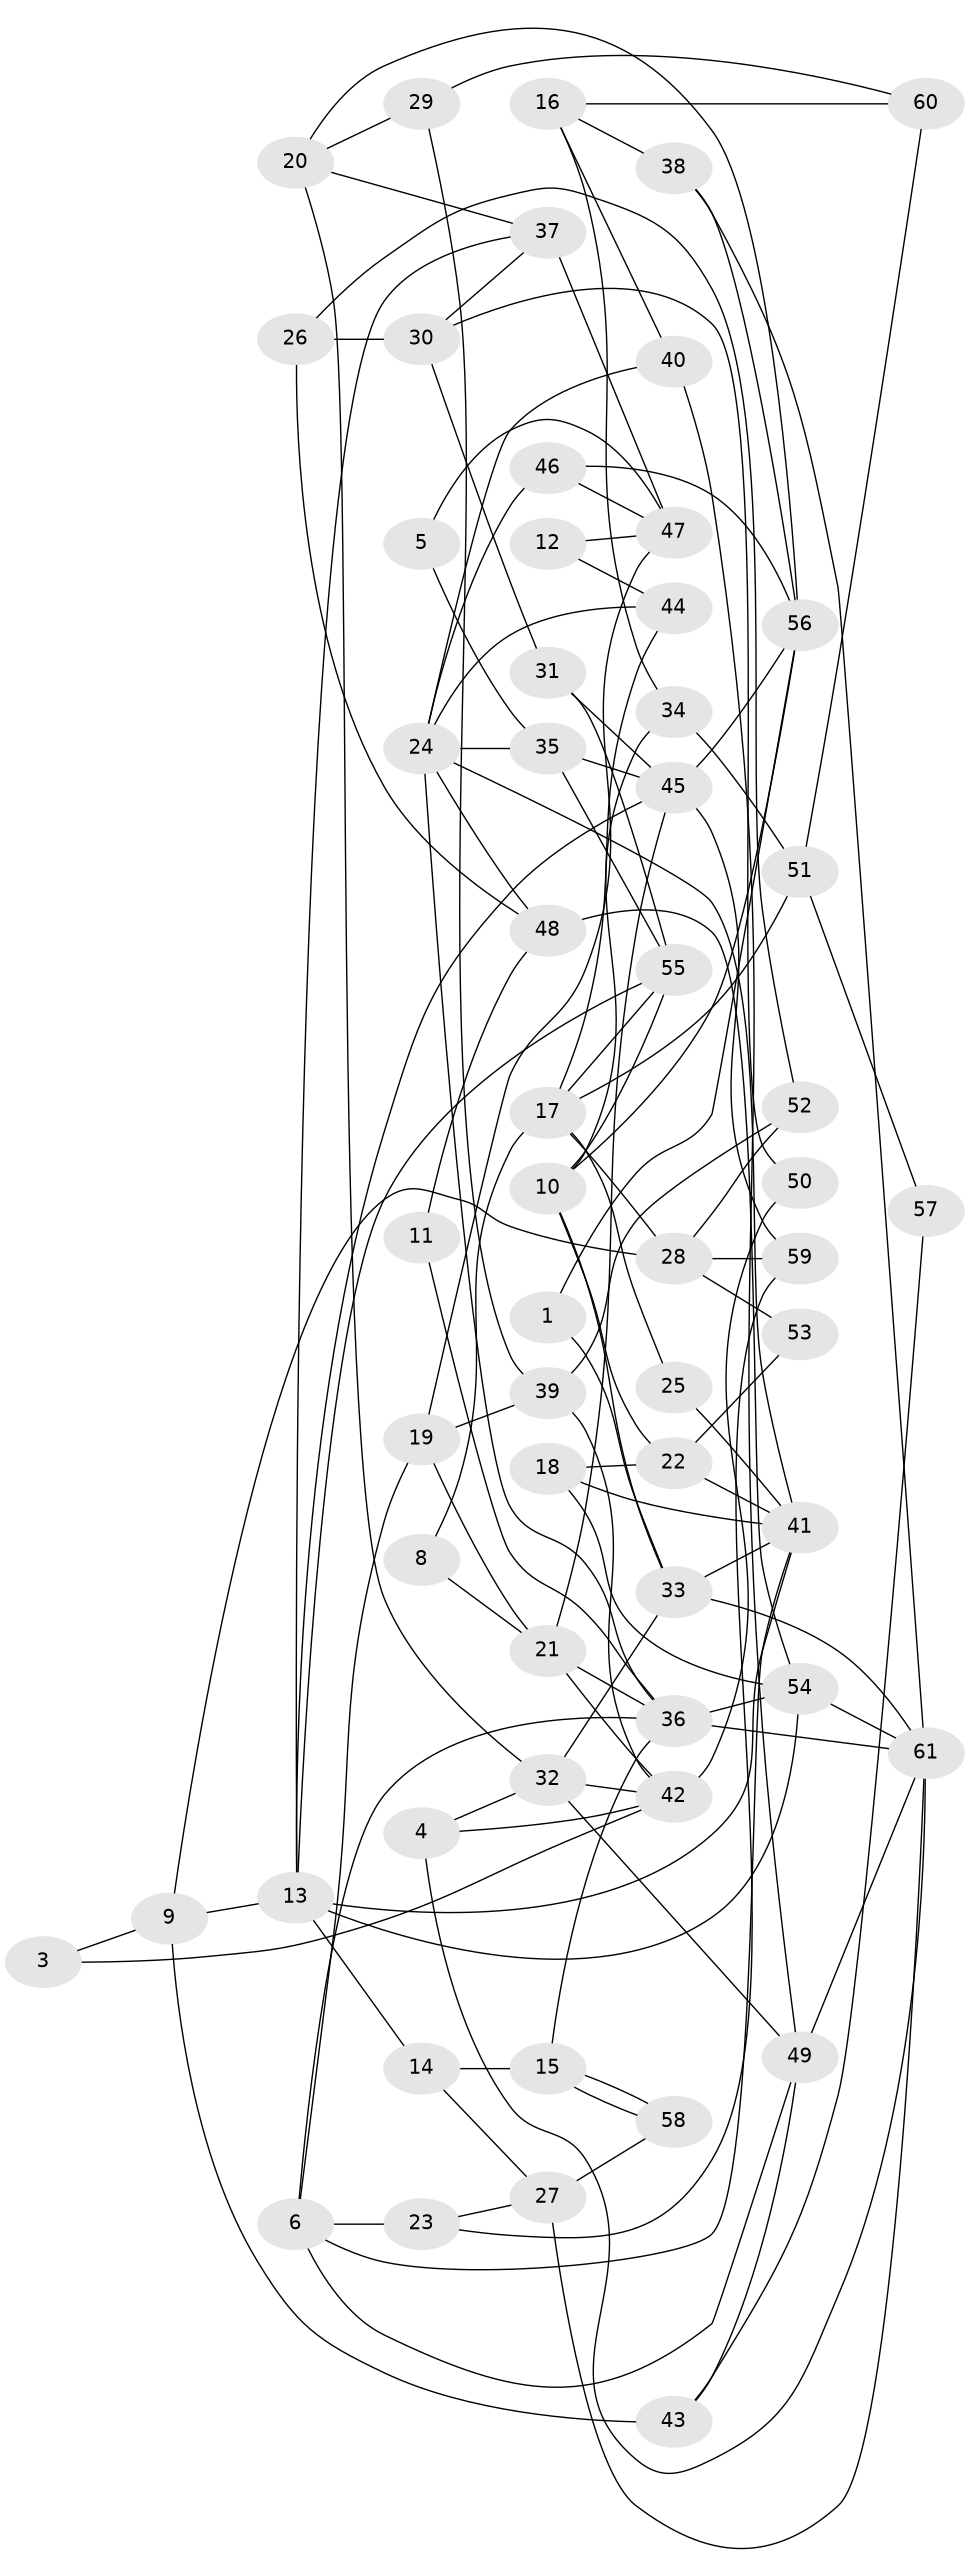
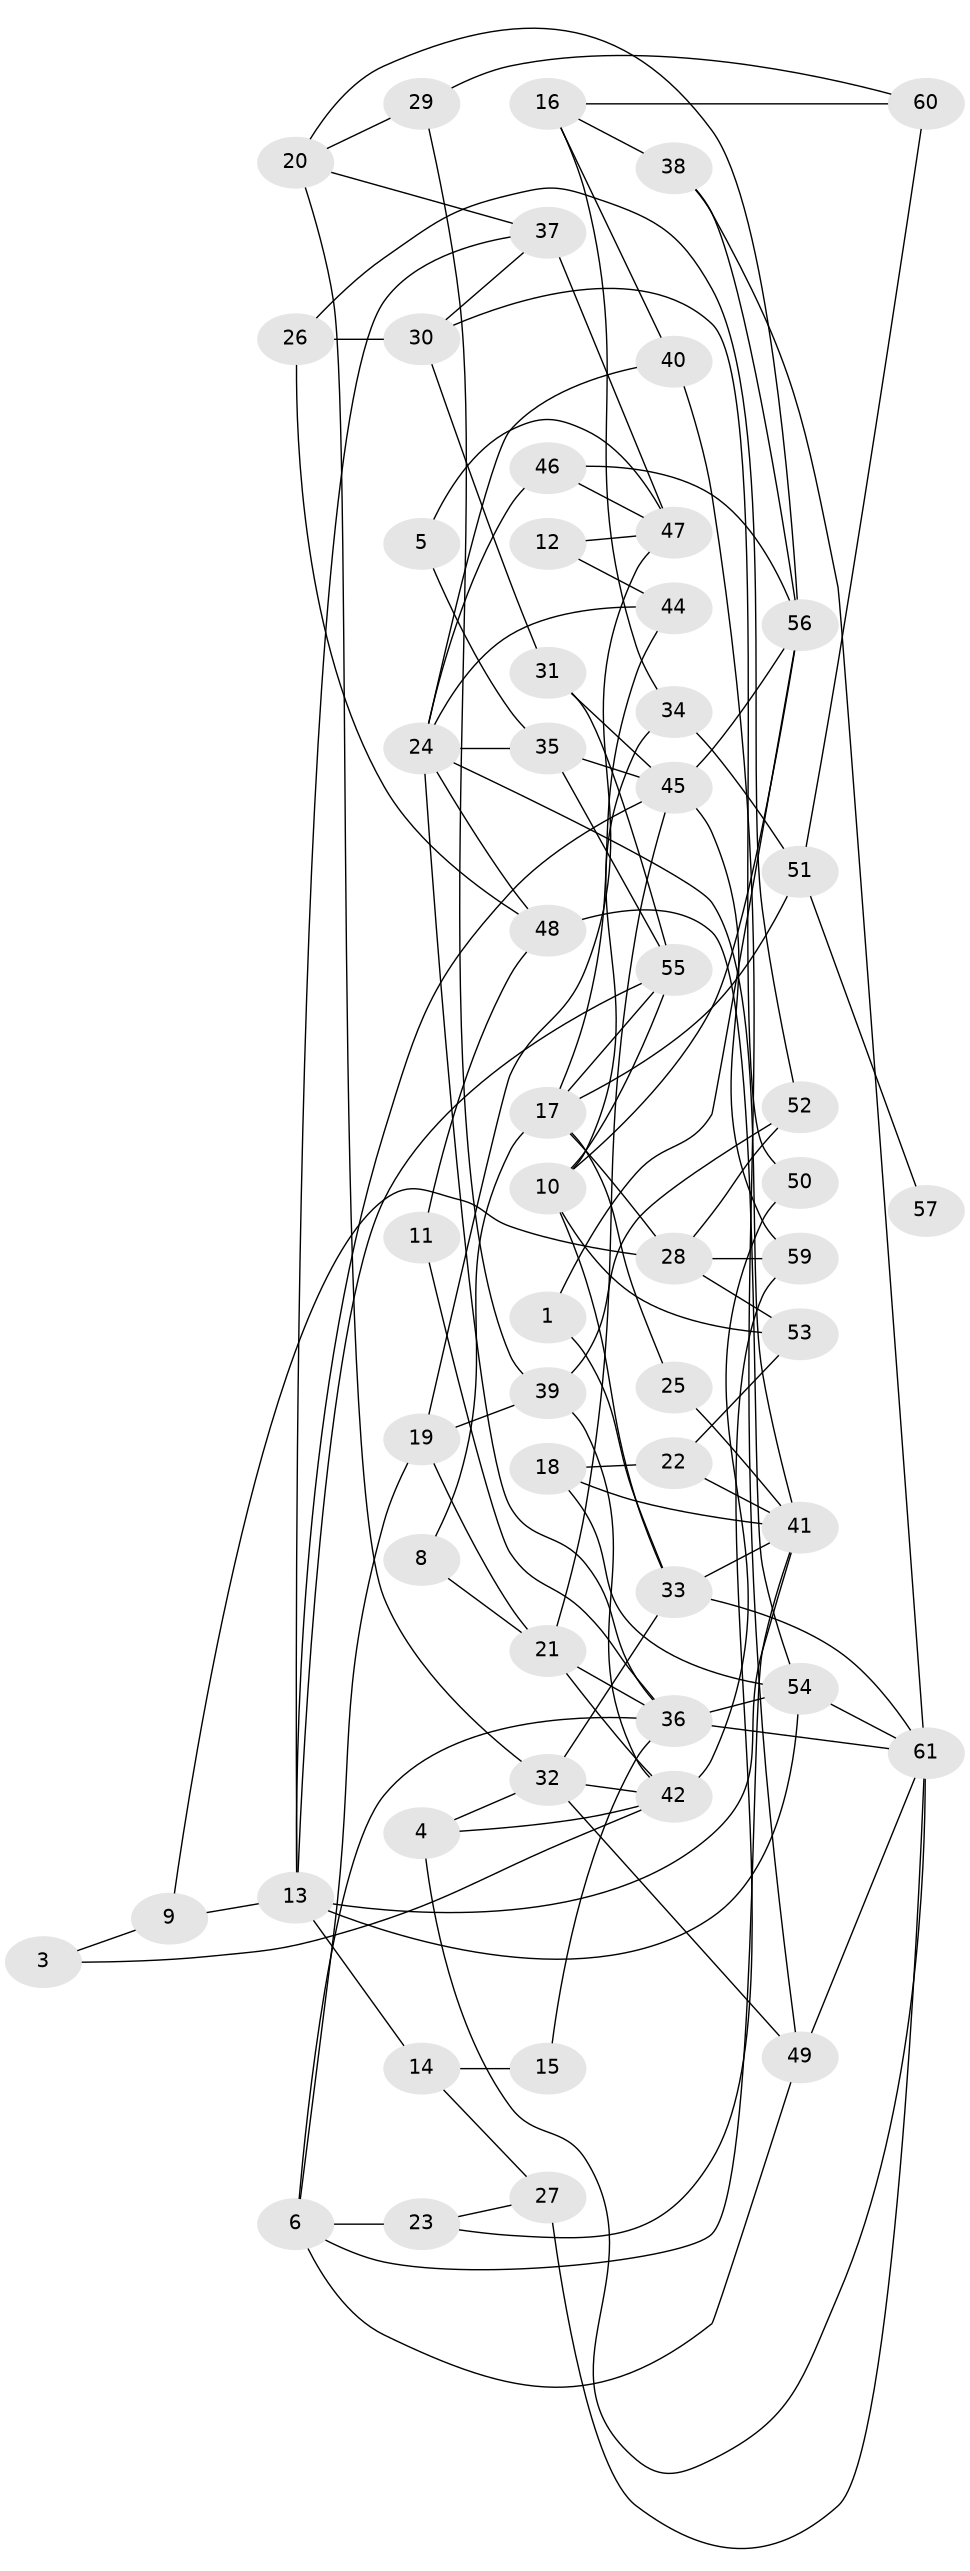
(601, 1330) -> (650, 1304)
(674, 2122) -> none
(674, 2422) -> none
